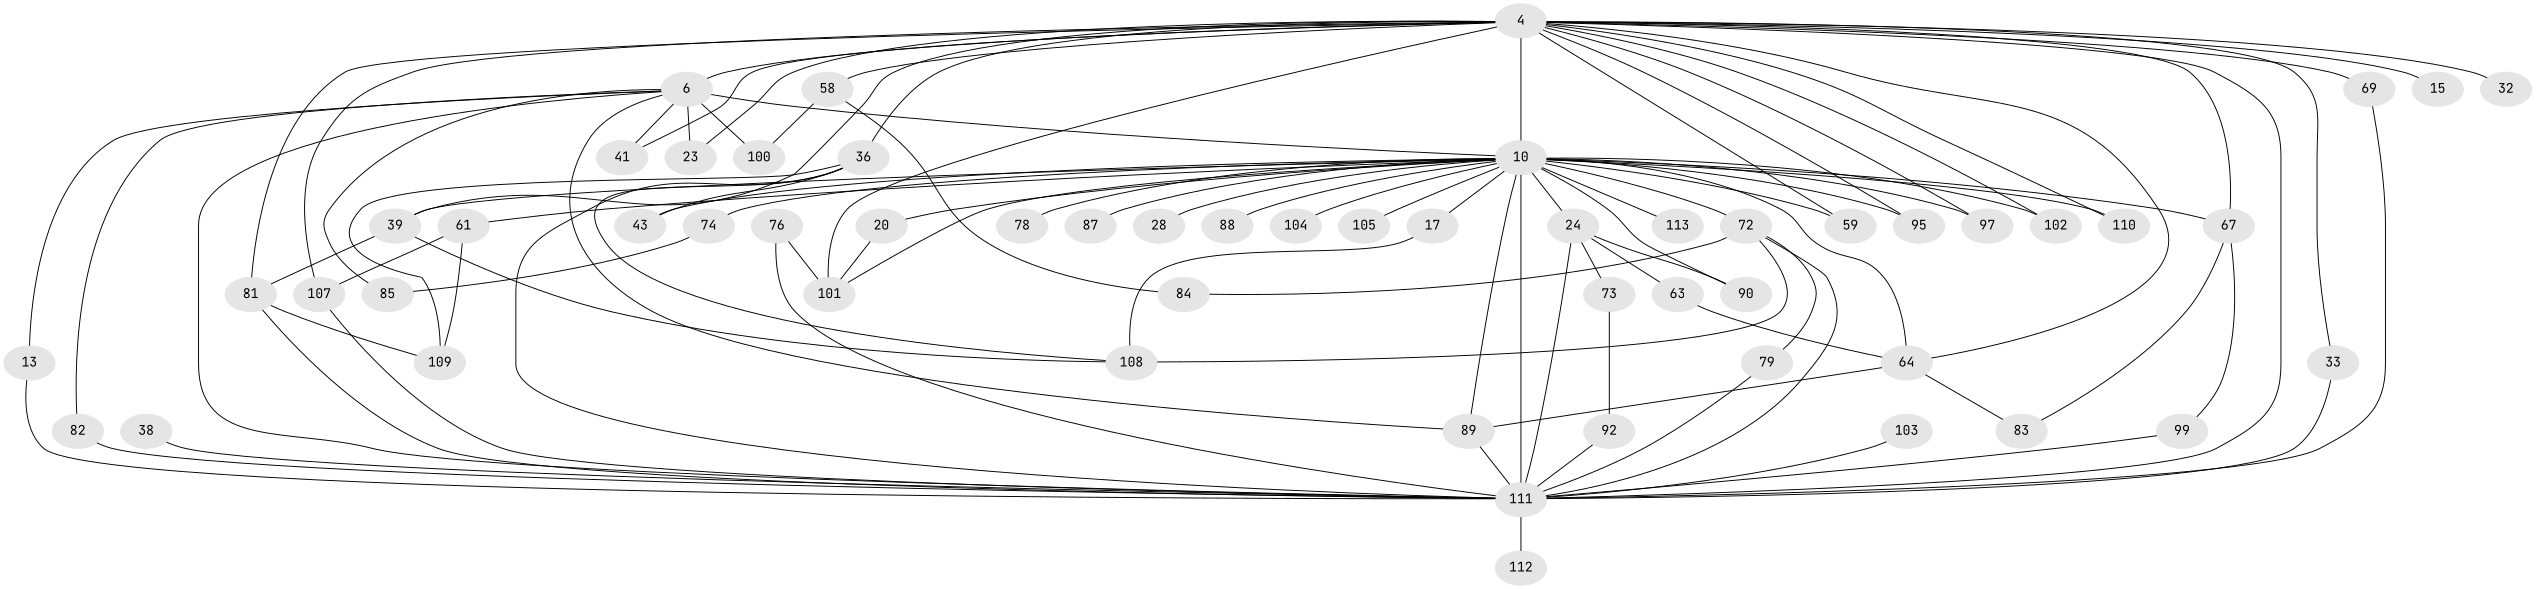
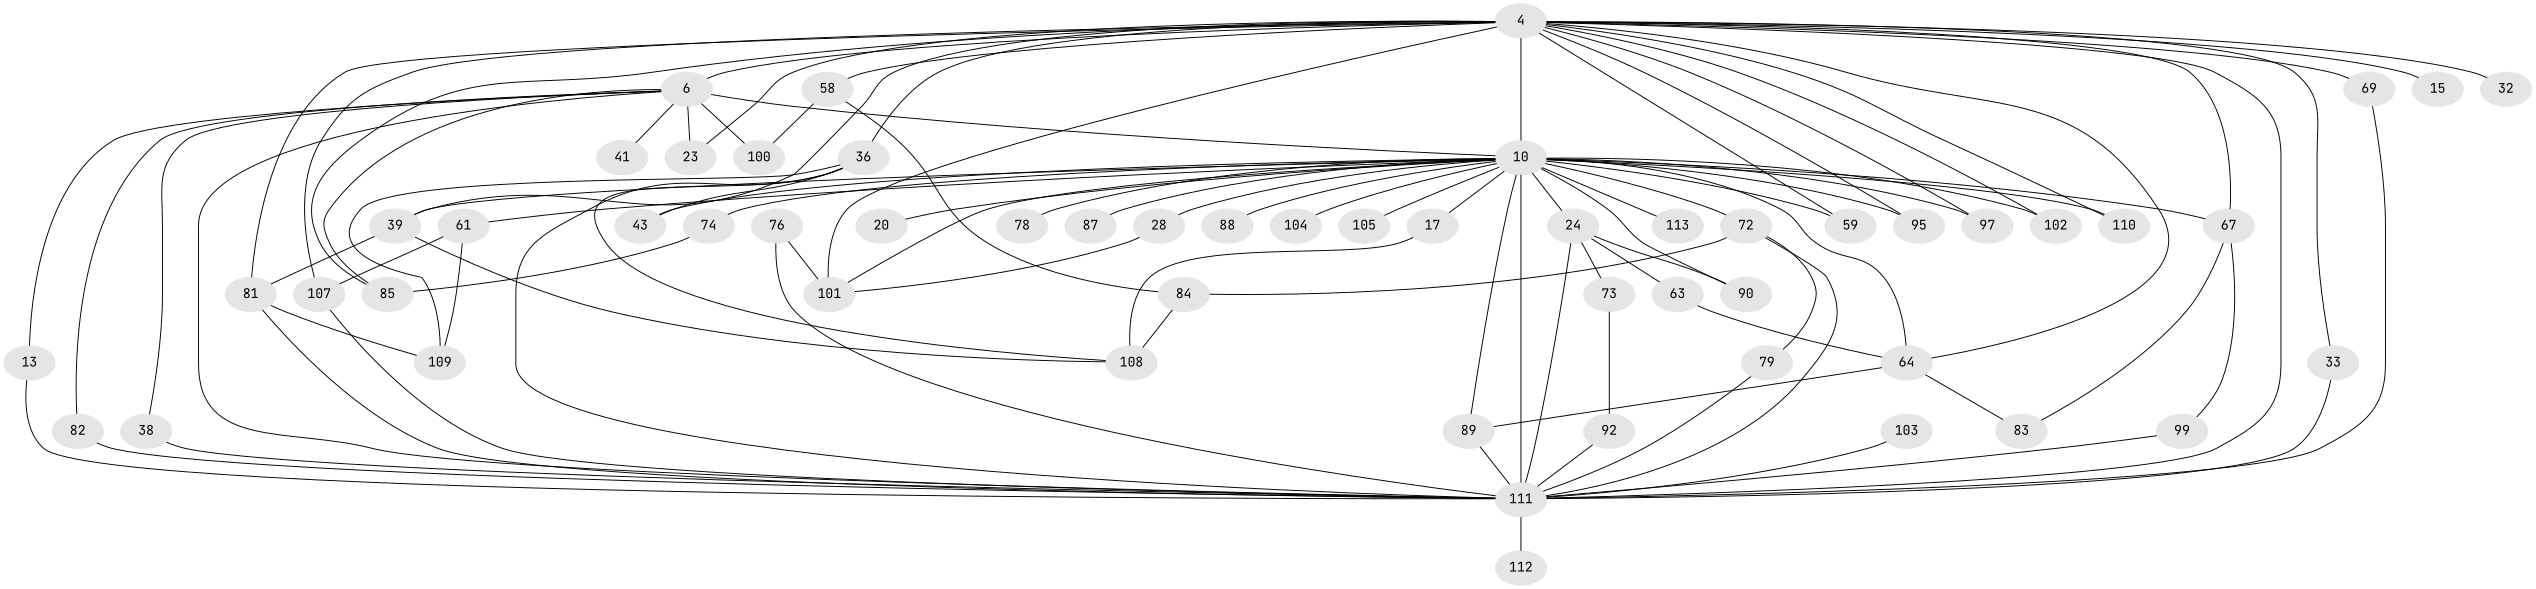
(1055, 39) -> (762, 59)
(855, 260) -> (999, 273)
(1512, 353) -> (1158, 329)
(869, 370) -> (206, 132)
